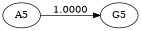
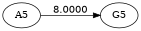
(70, 10) -> (70, 10)
